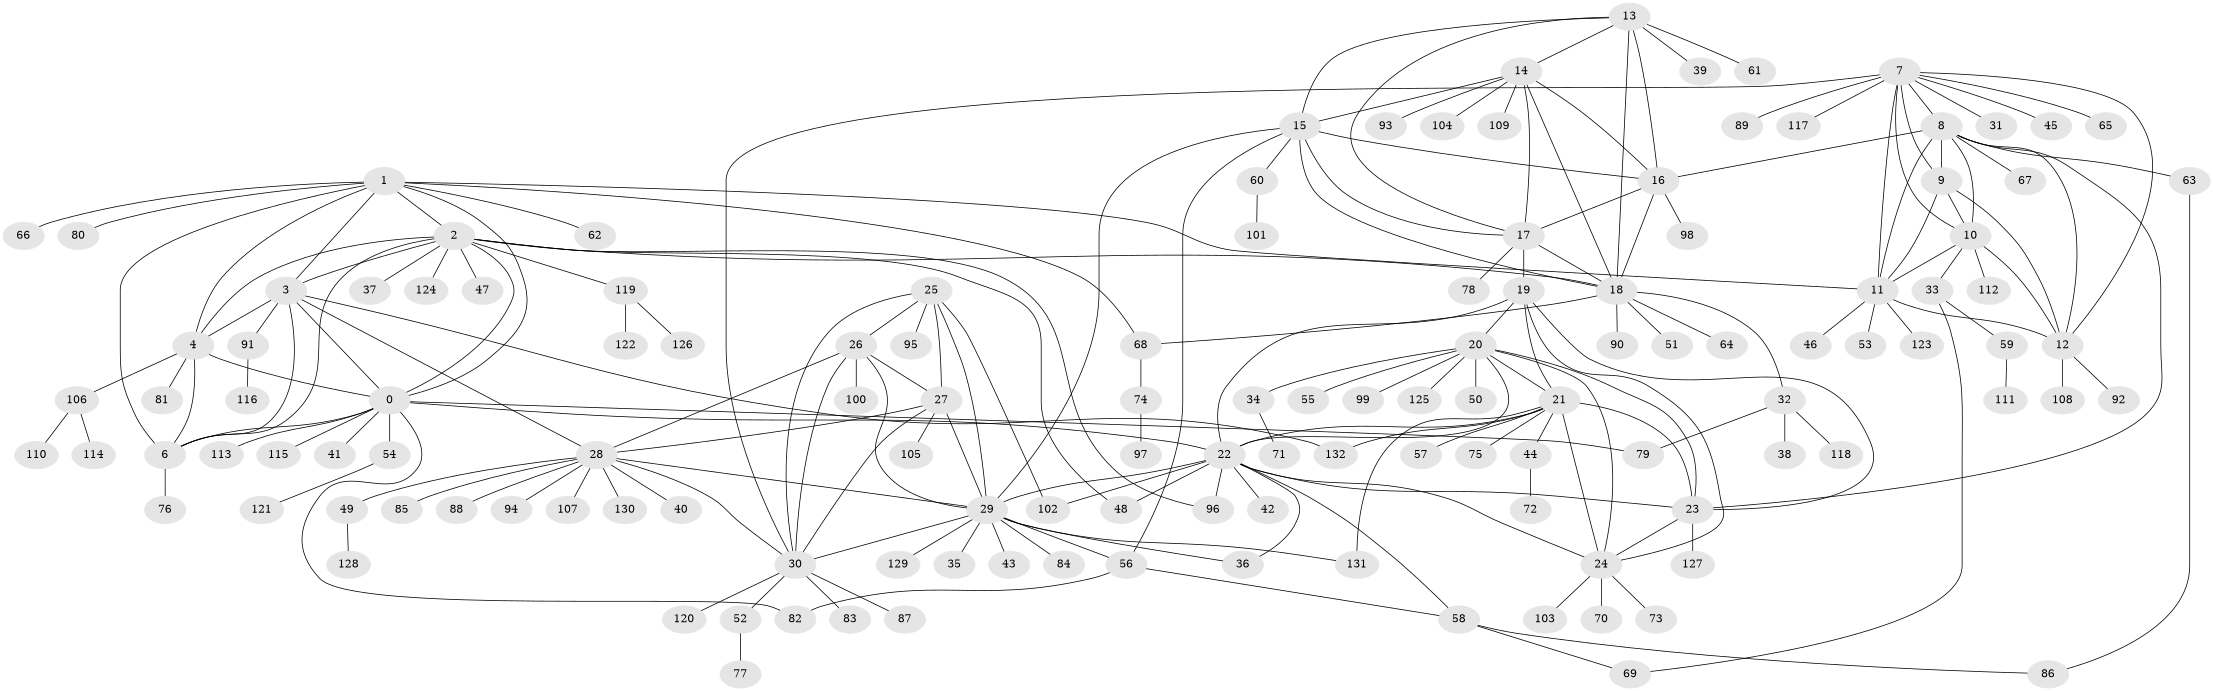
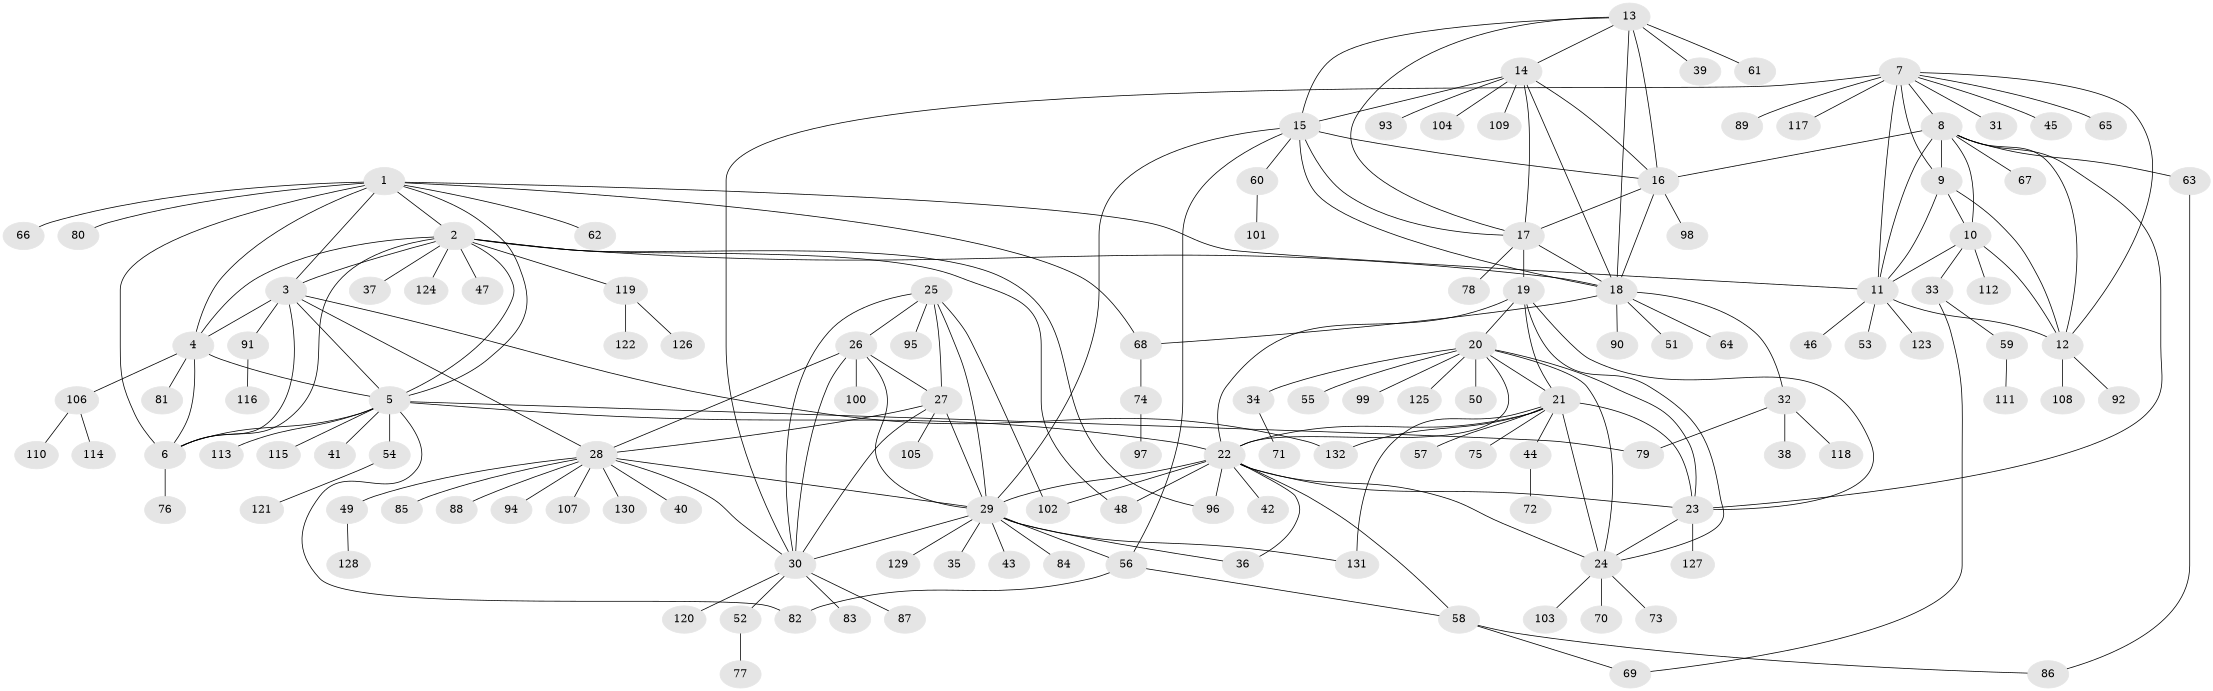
(1902, 167) -> none
(390, 400) -> (390, 400)
